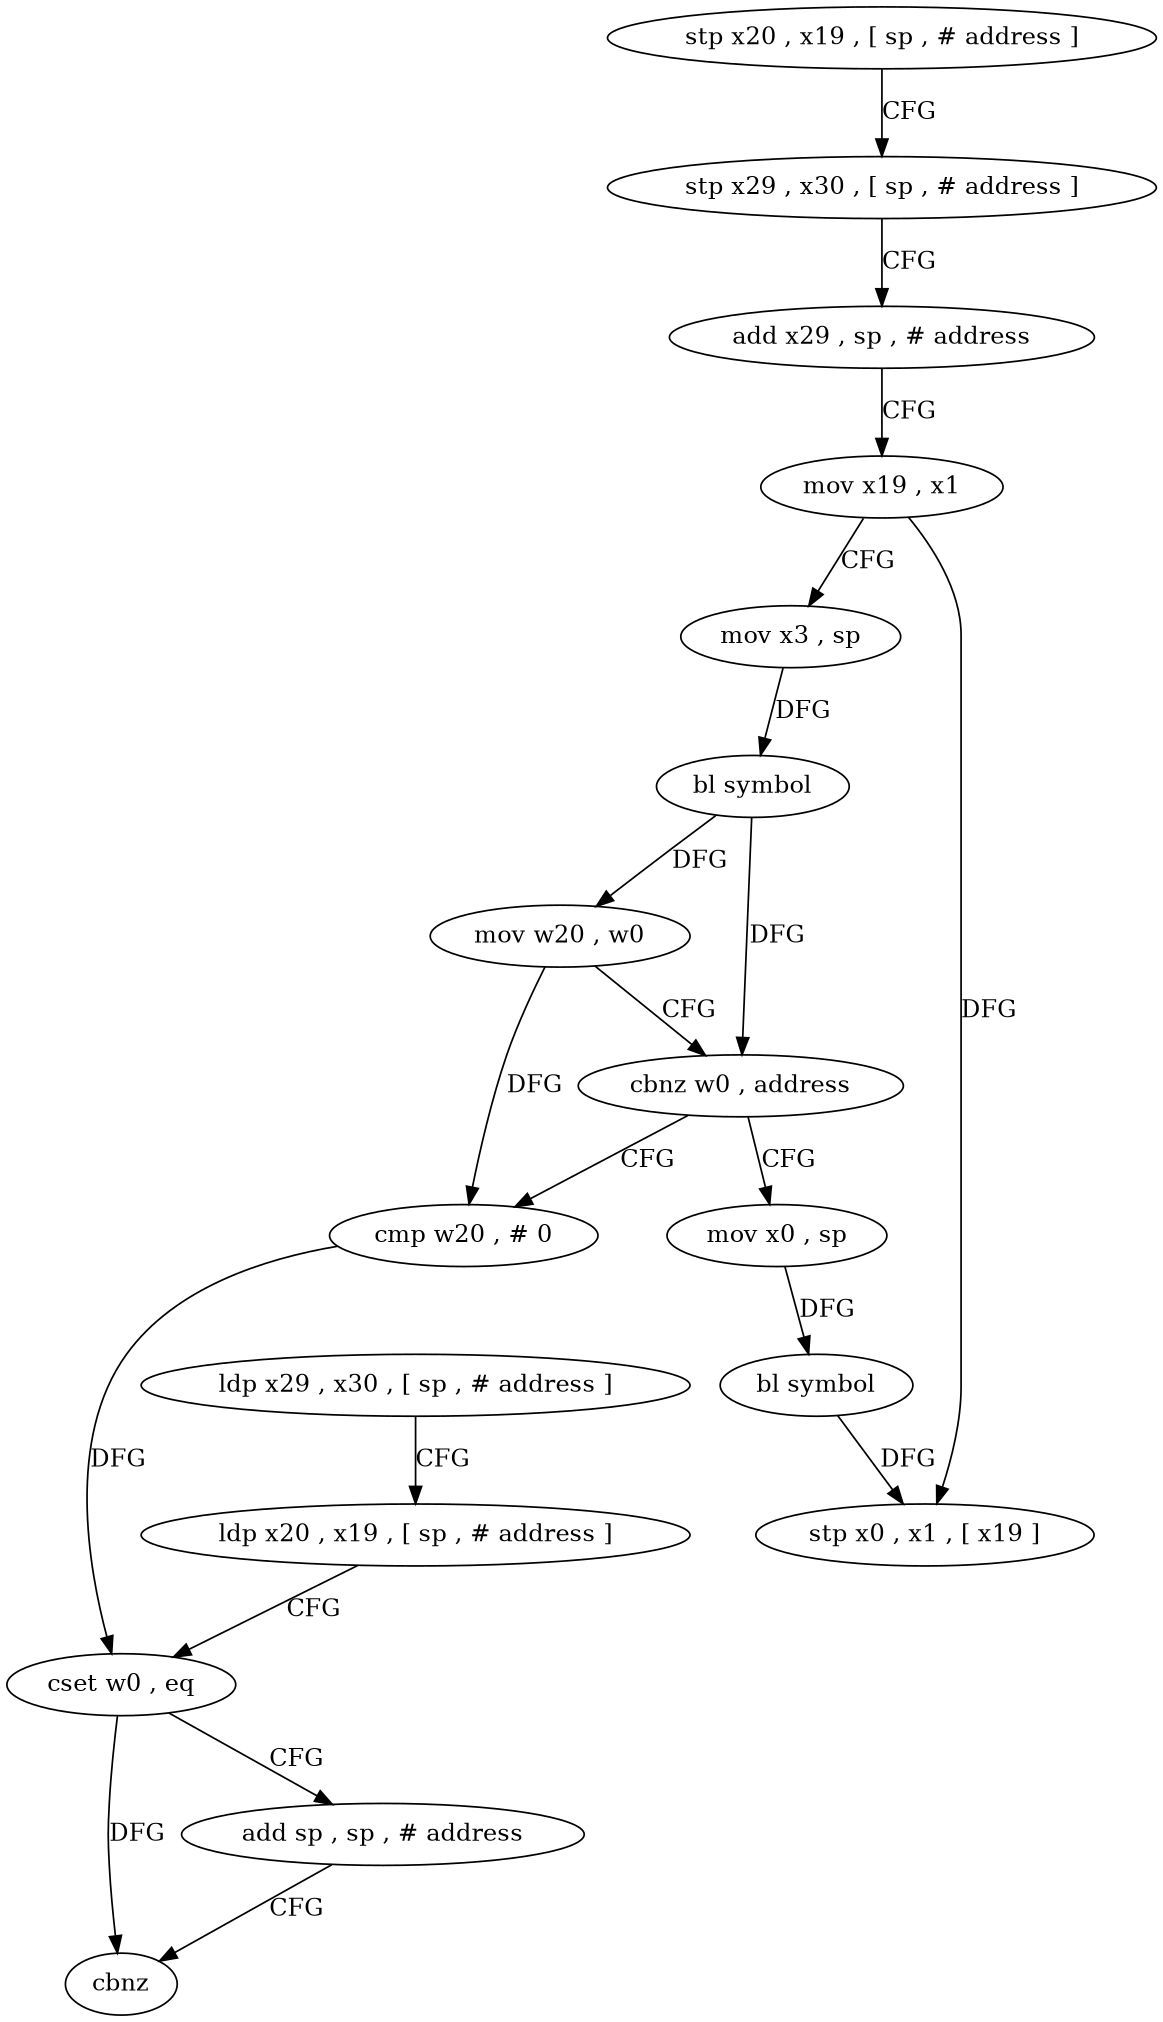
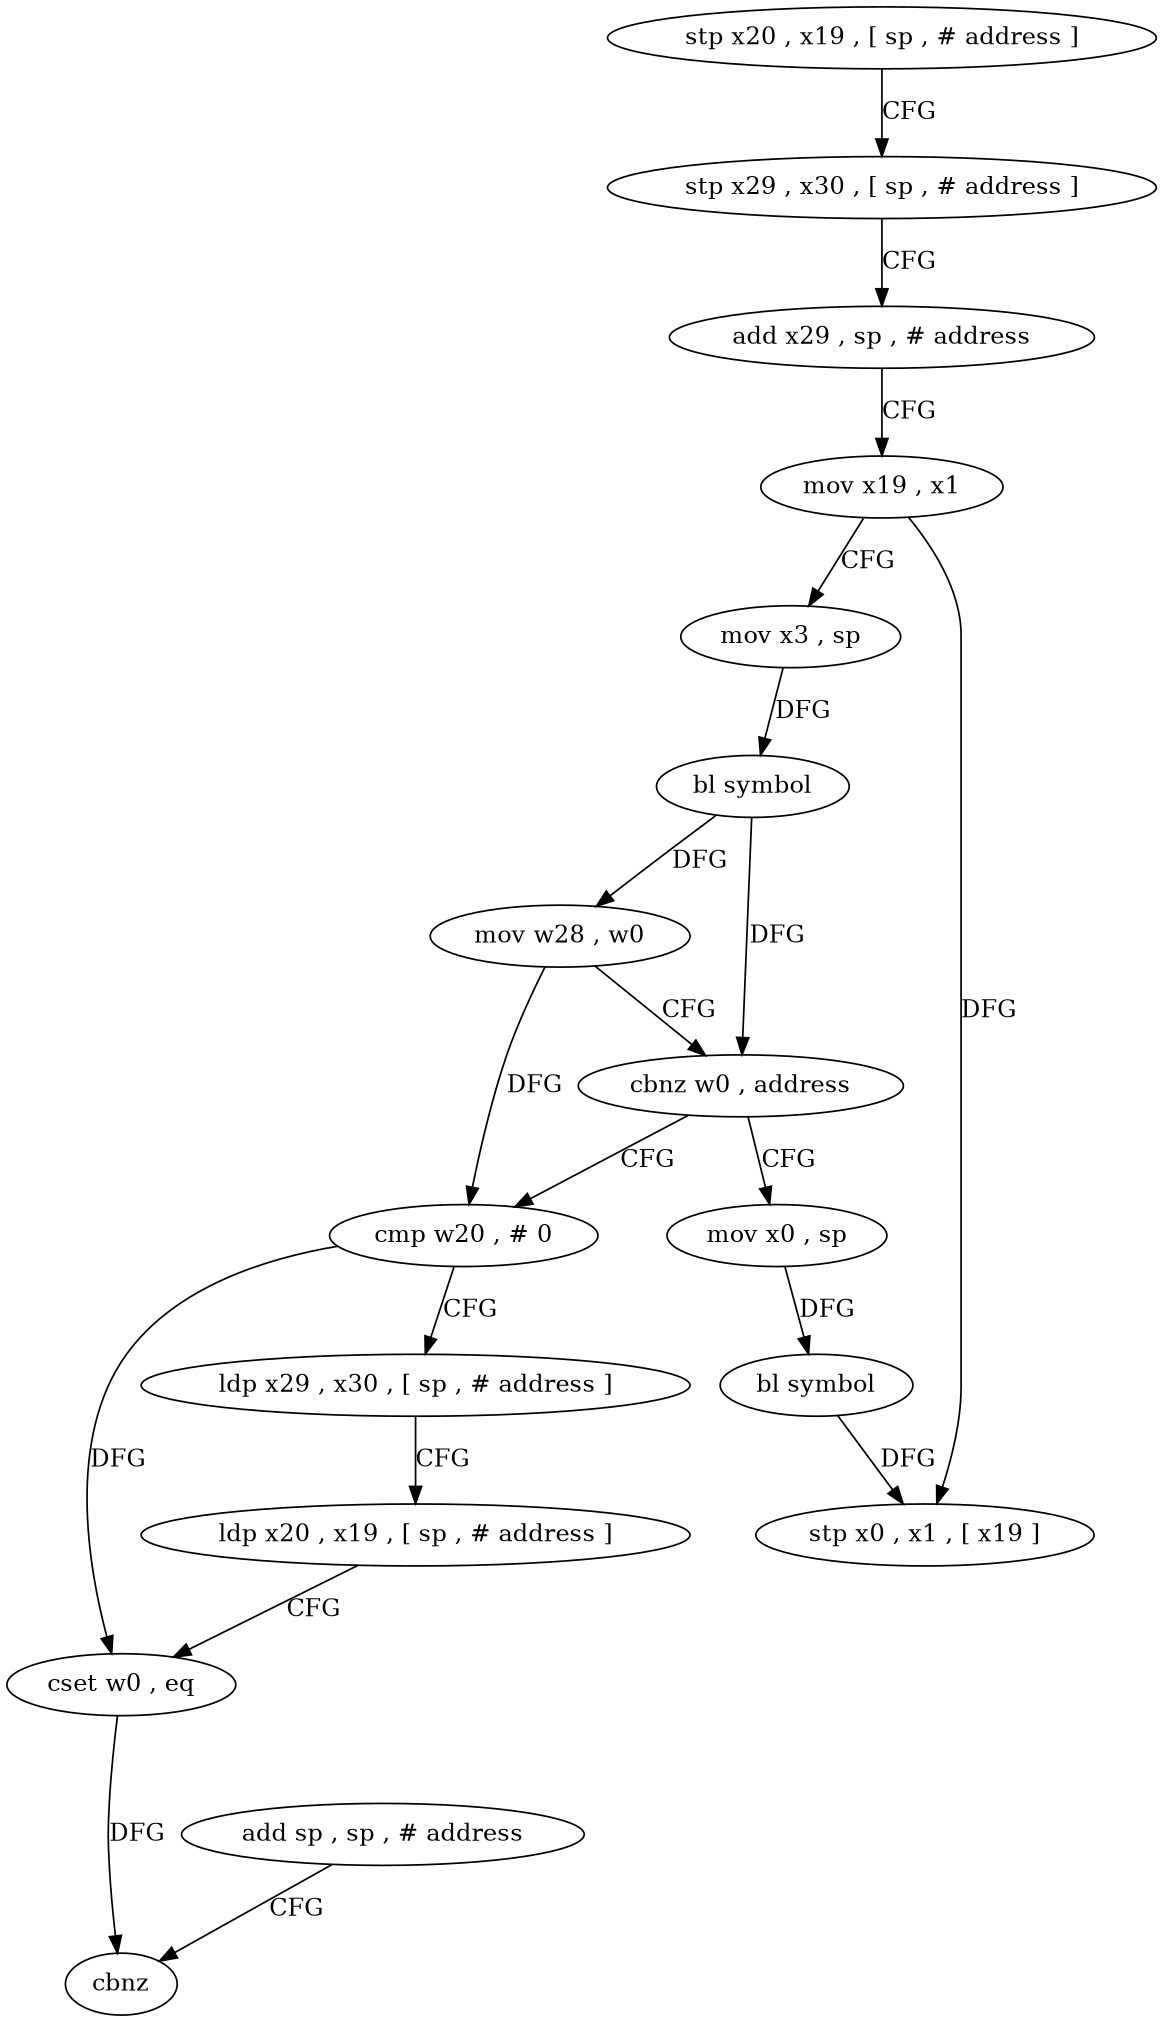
(560, 936) -> (560, 936)
none -> (442, 1302)
(243, 1754) -> none
